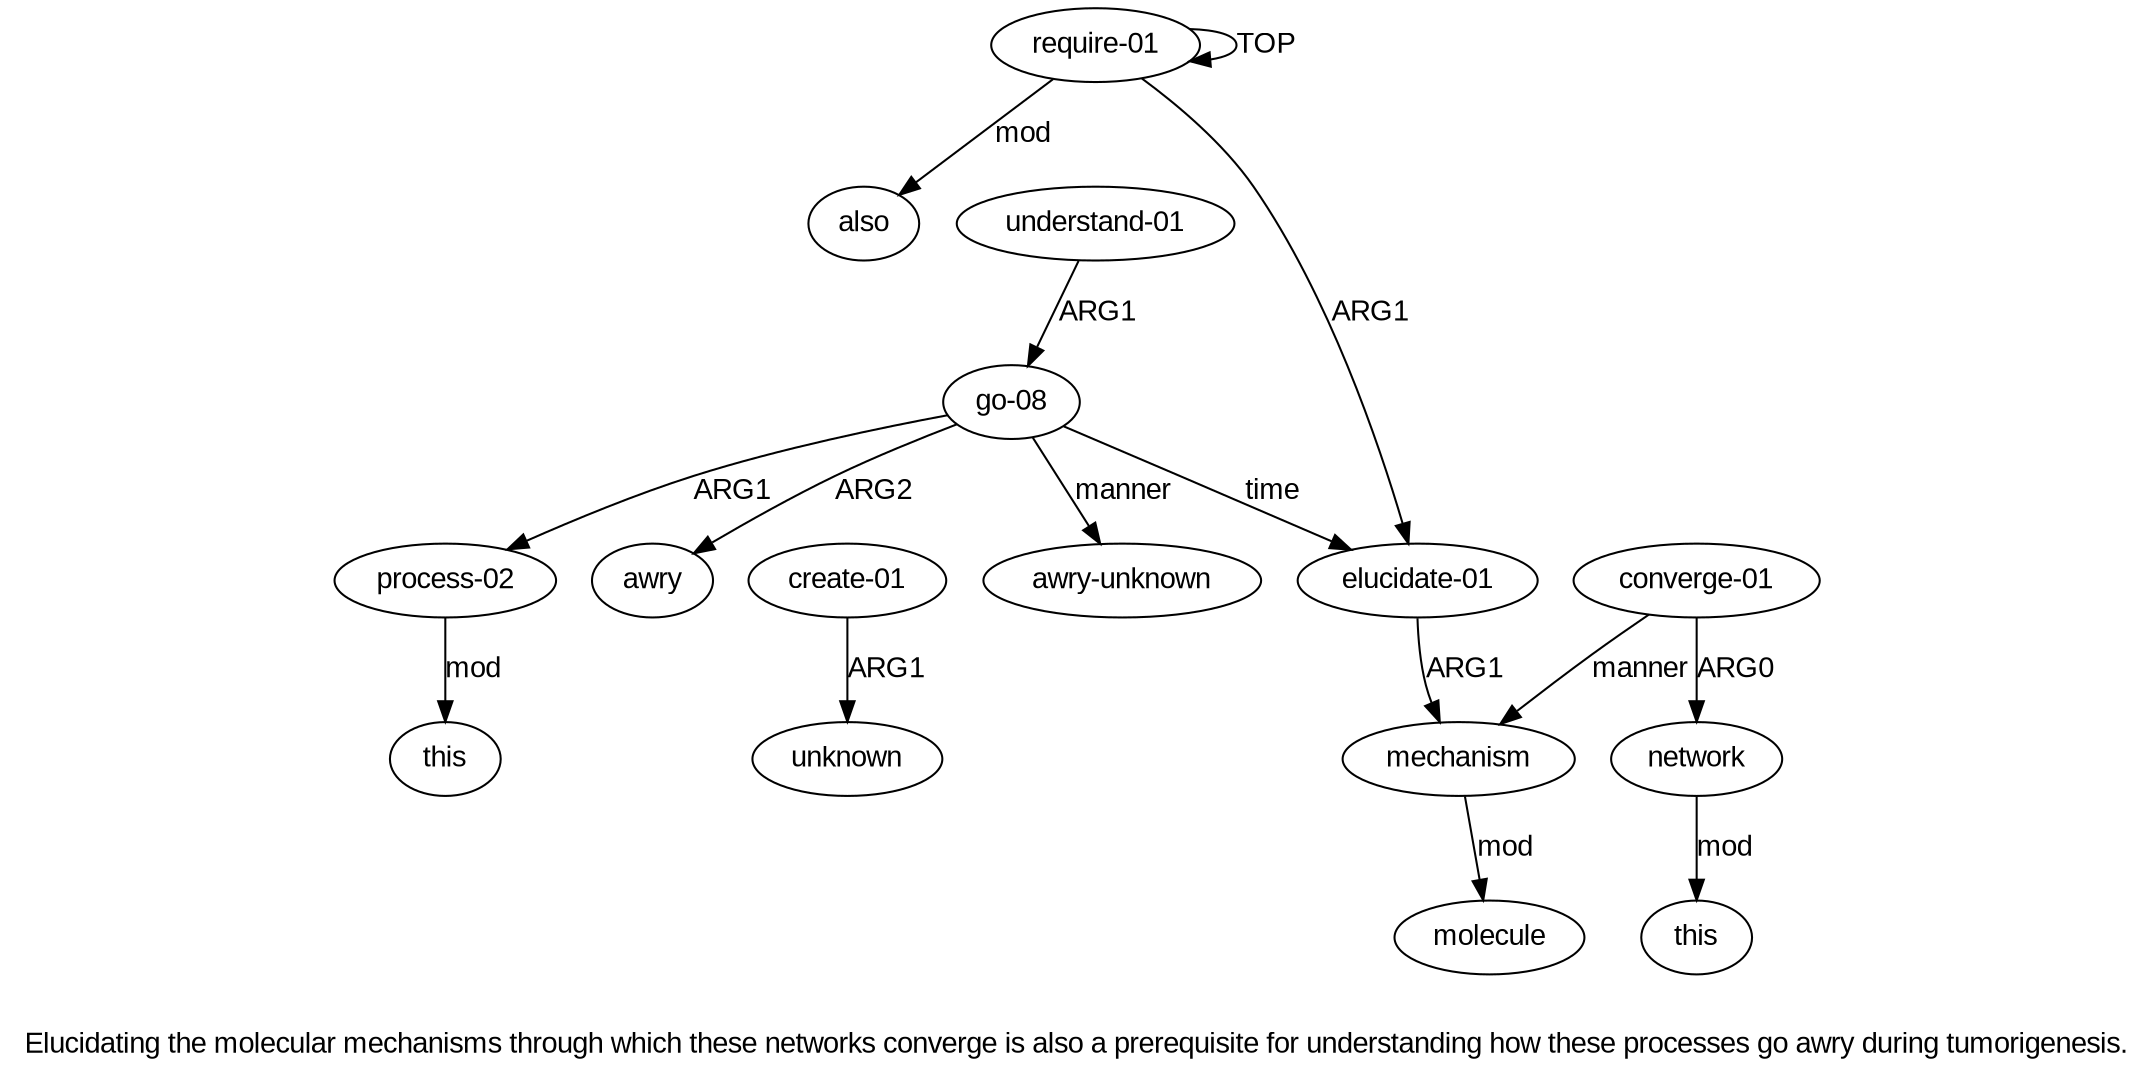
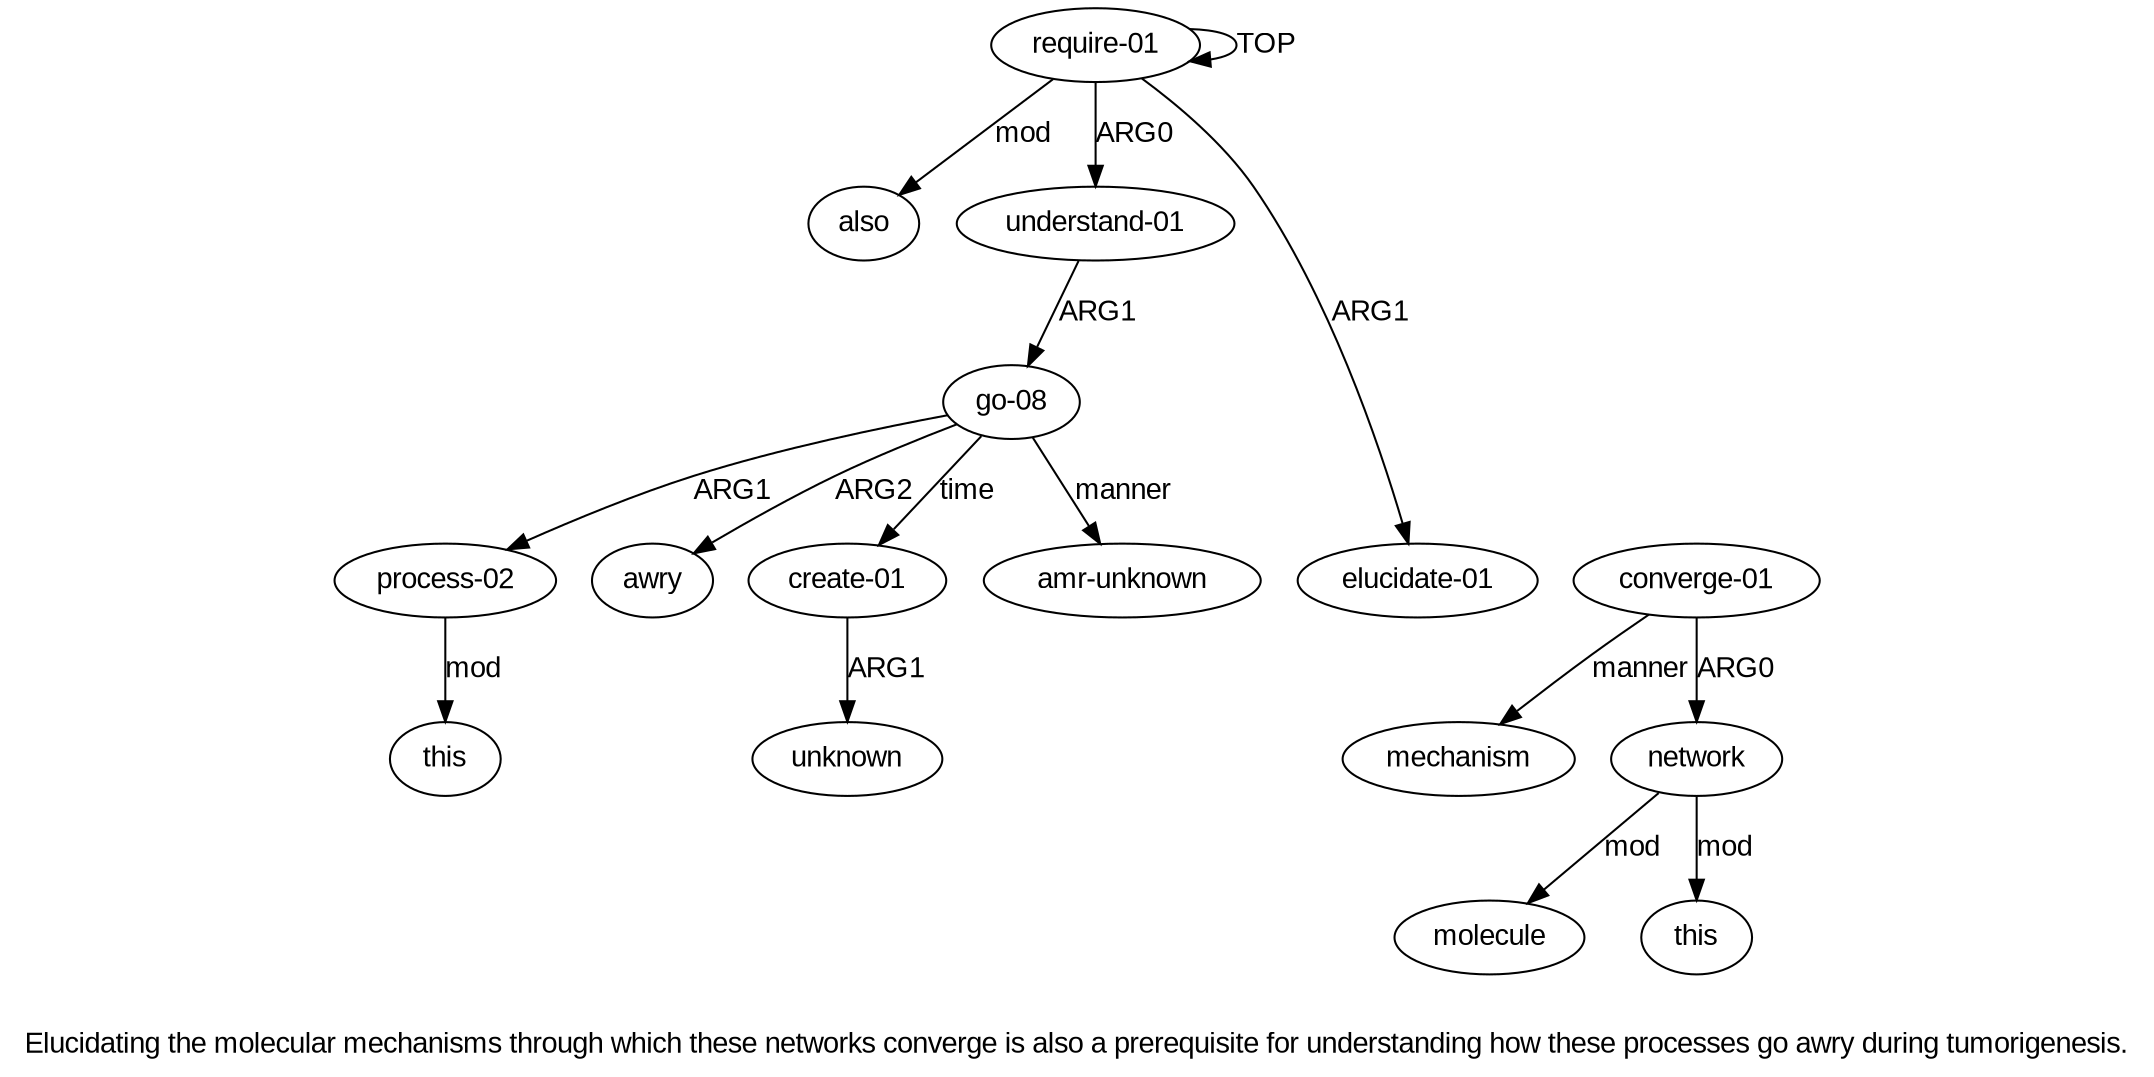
none -> (1096, 124)
(1198, 484) -> (938, 483)
(1122, 581) -> (1122, 581)
(1421, 661) -> none
(1472, 838) -> (1601, 841)
